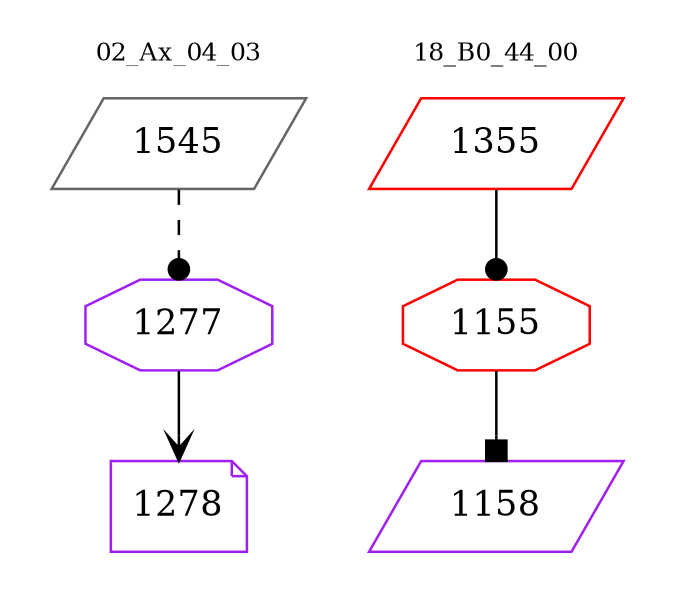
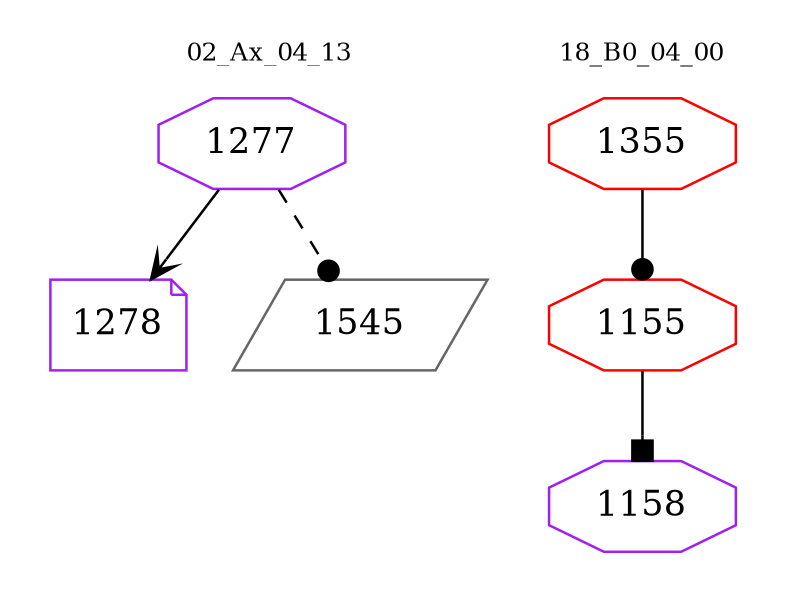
(179, 54) -> (270, 54)
(496, 54) -> (642, 54)
(496, 144) -> (642, 144)
(179, 224) -> (301, 226)
(496, 506) -> (642, 506)
